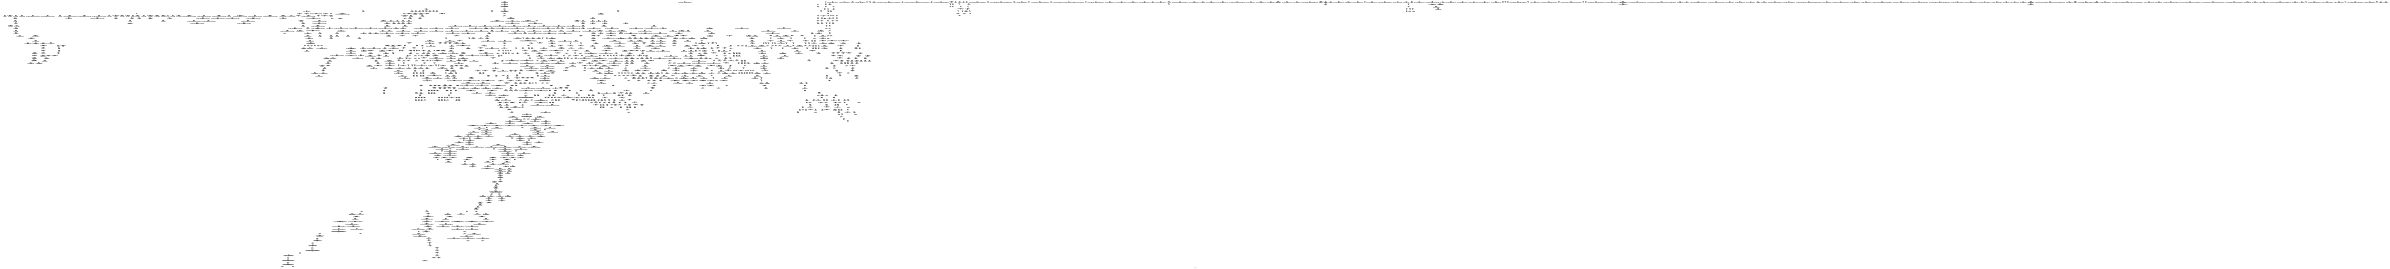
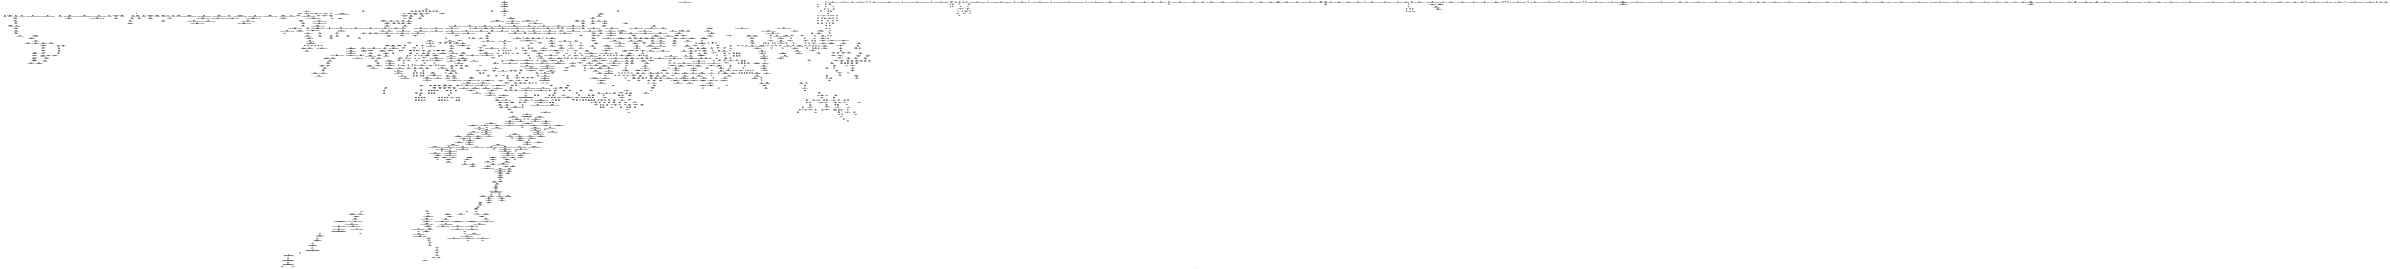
(128, 16) -> none
none -> (599, 16)
